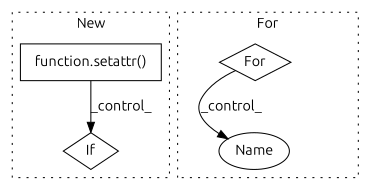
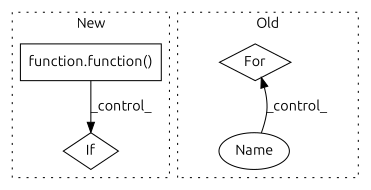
(268, 24) -> (268, 24)
(91, 62) -> (91, 62)
(202, 98) -> (267, 110)
